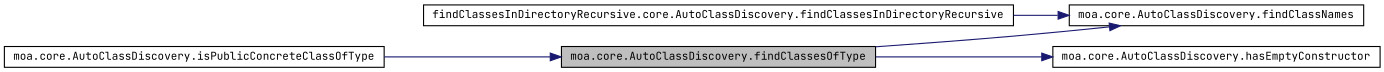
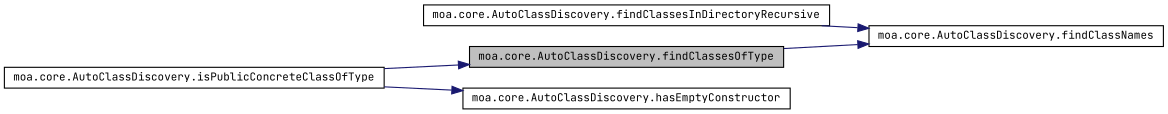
(719, 15) -> (627, 15)
(959, 57) -> (418, 88)
